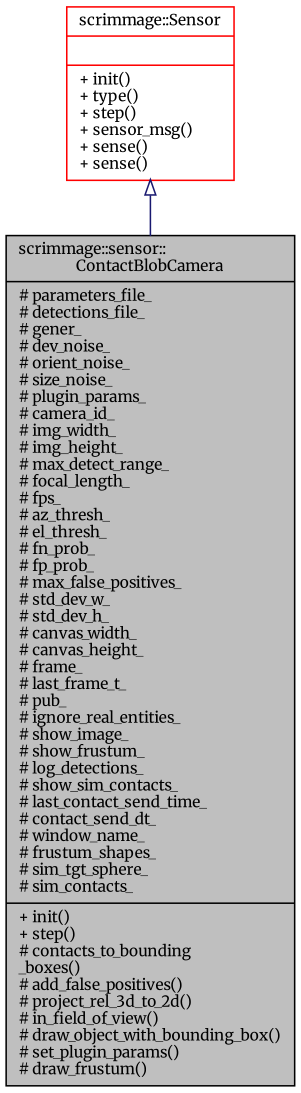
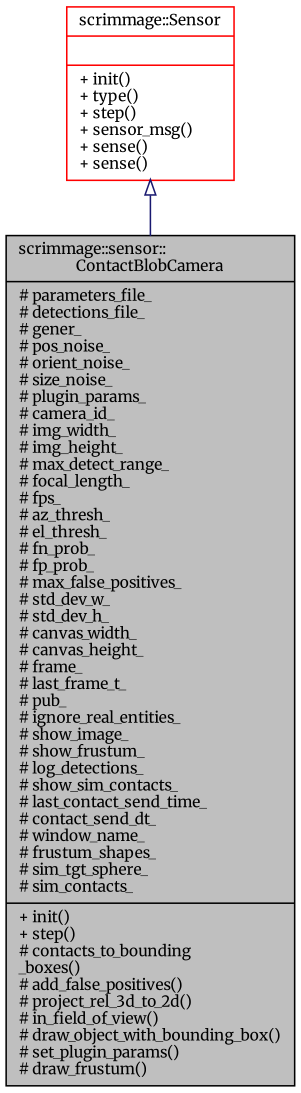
(65, 347) -> (65, 347)
